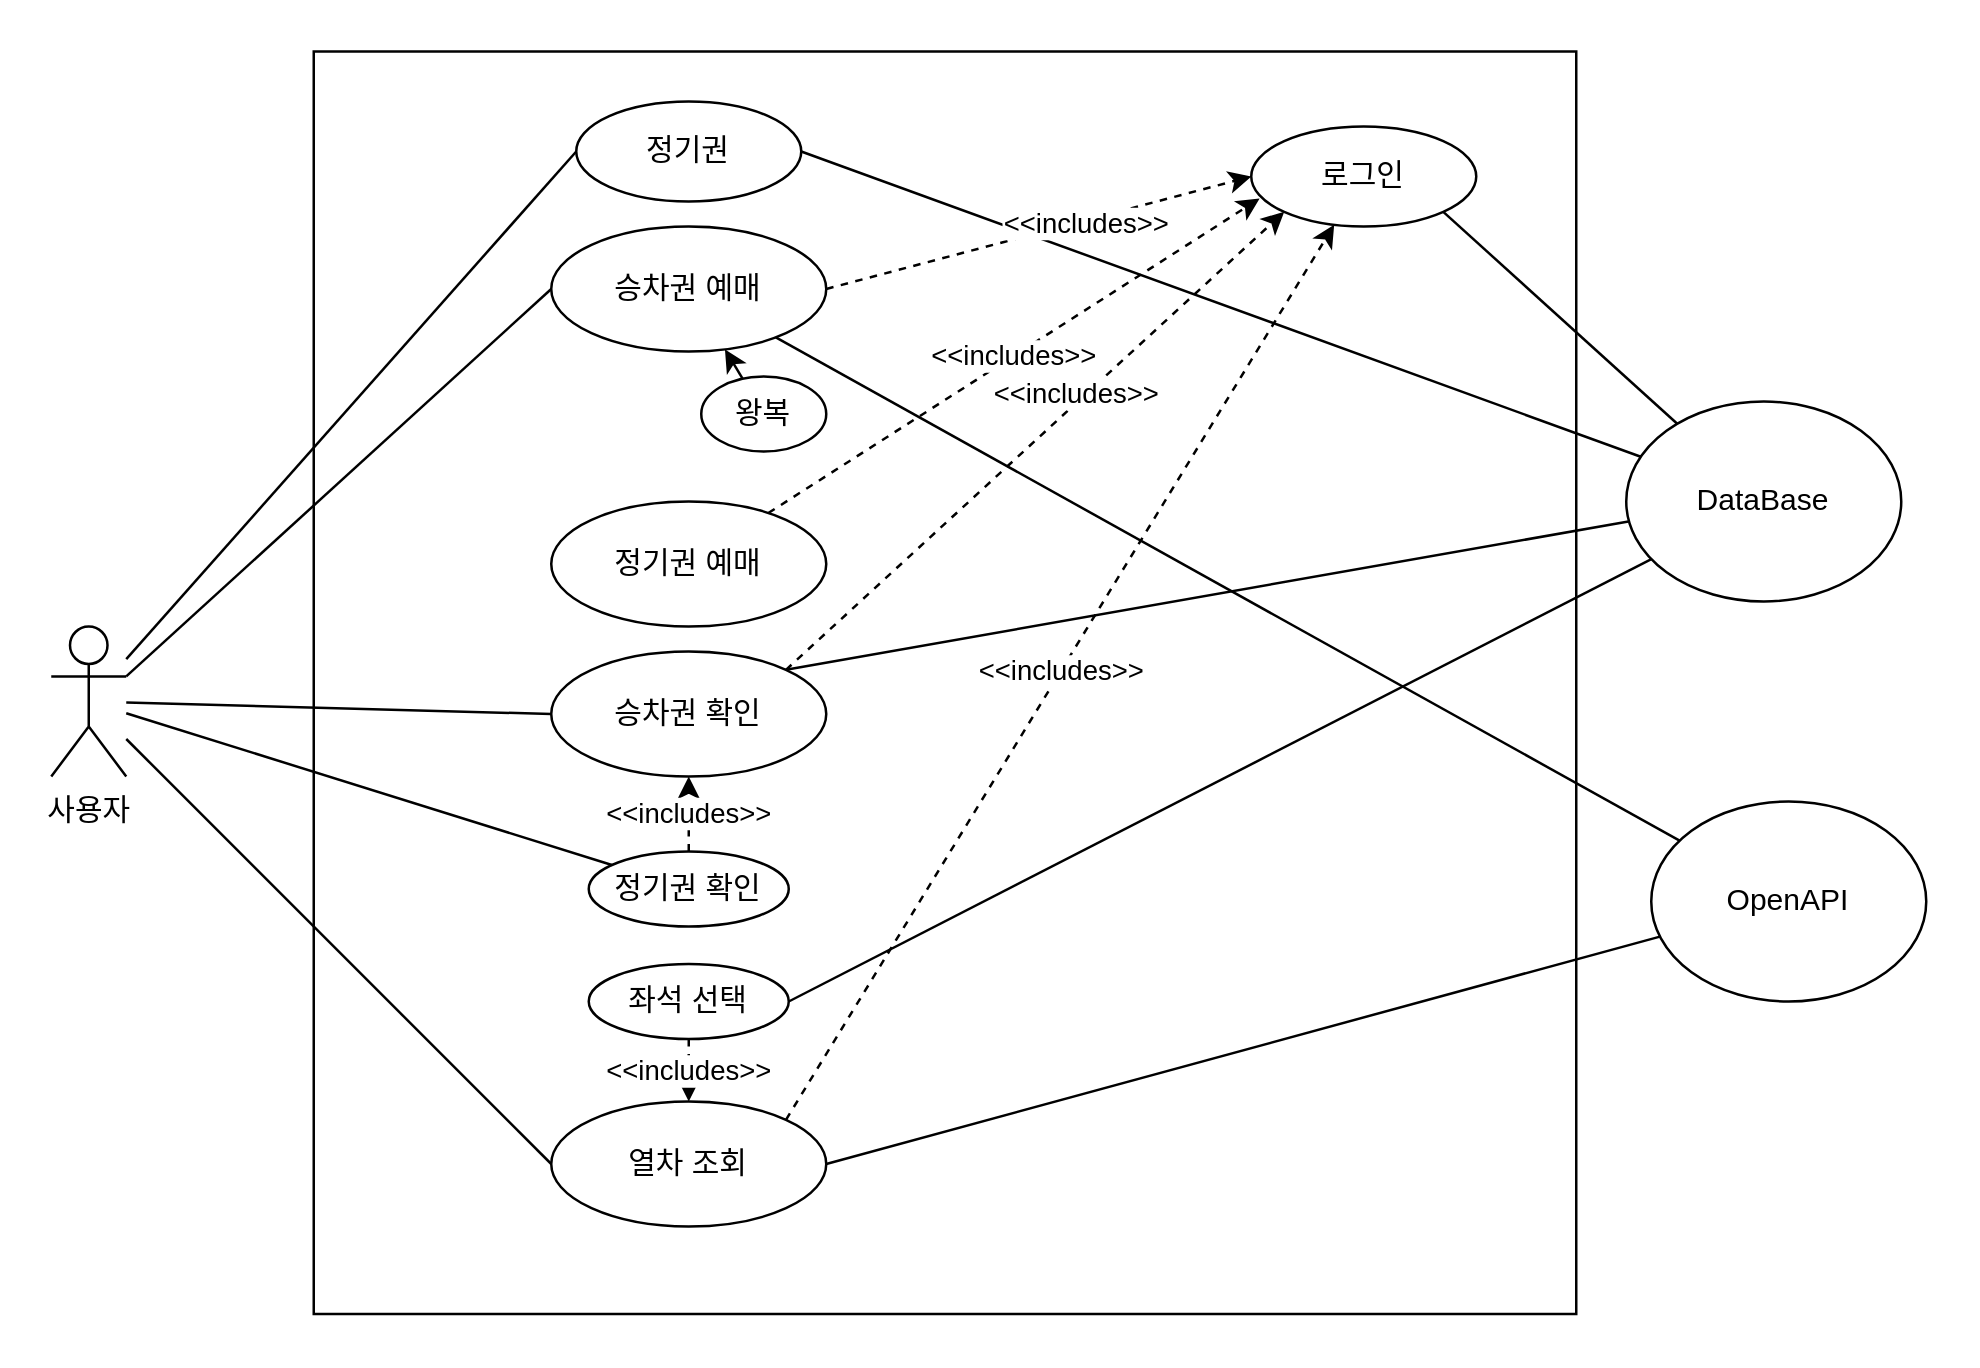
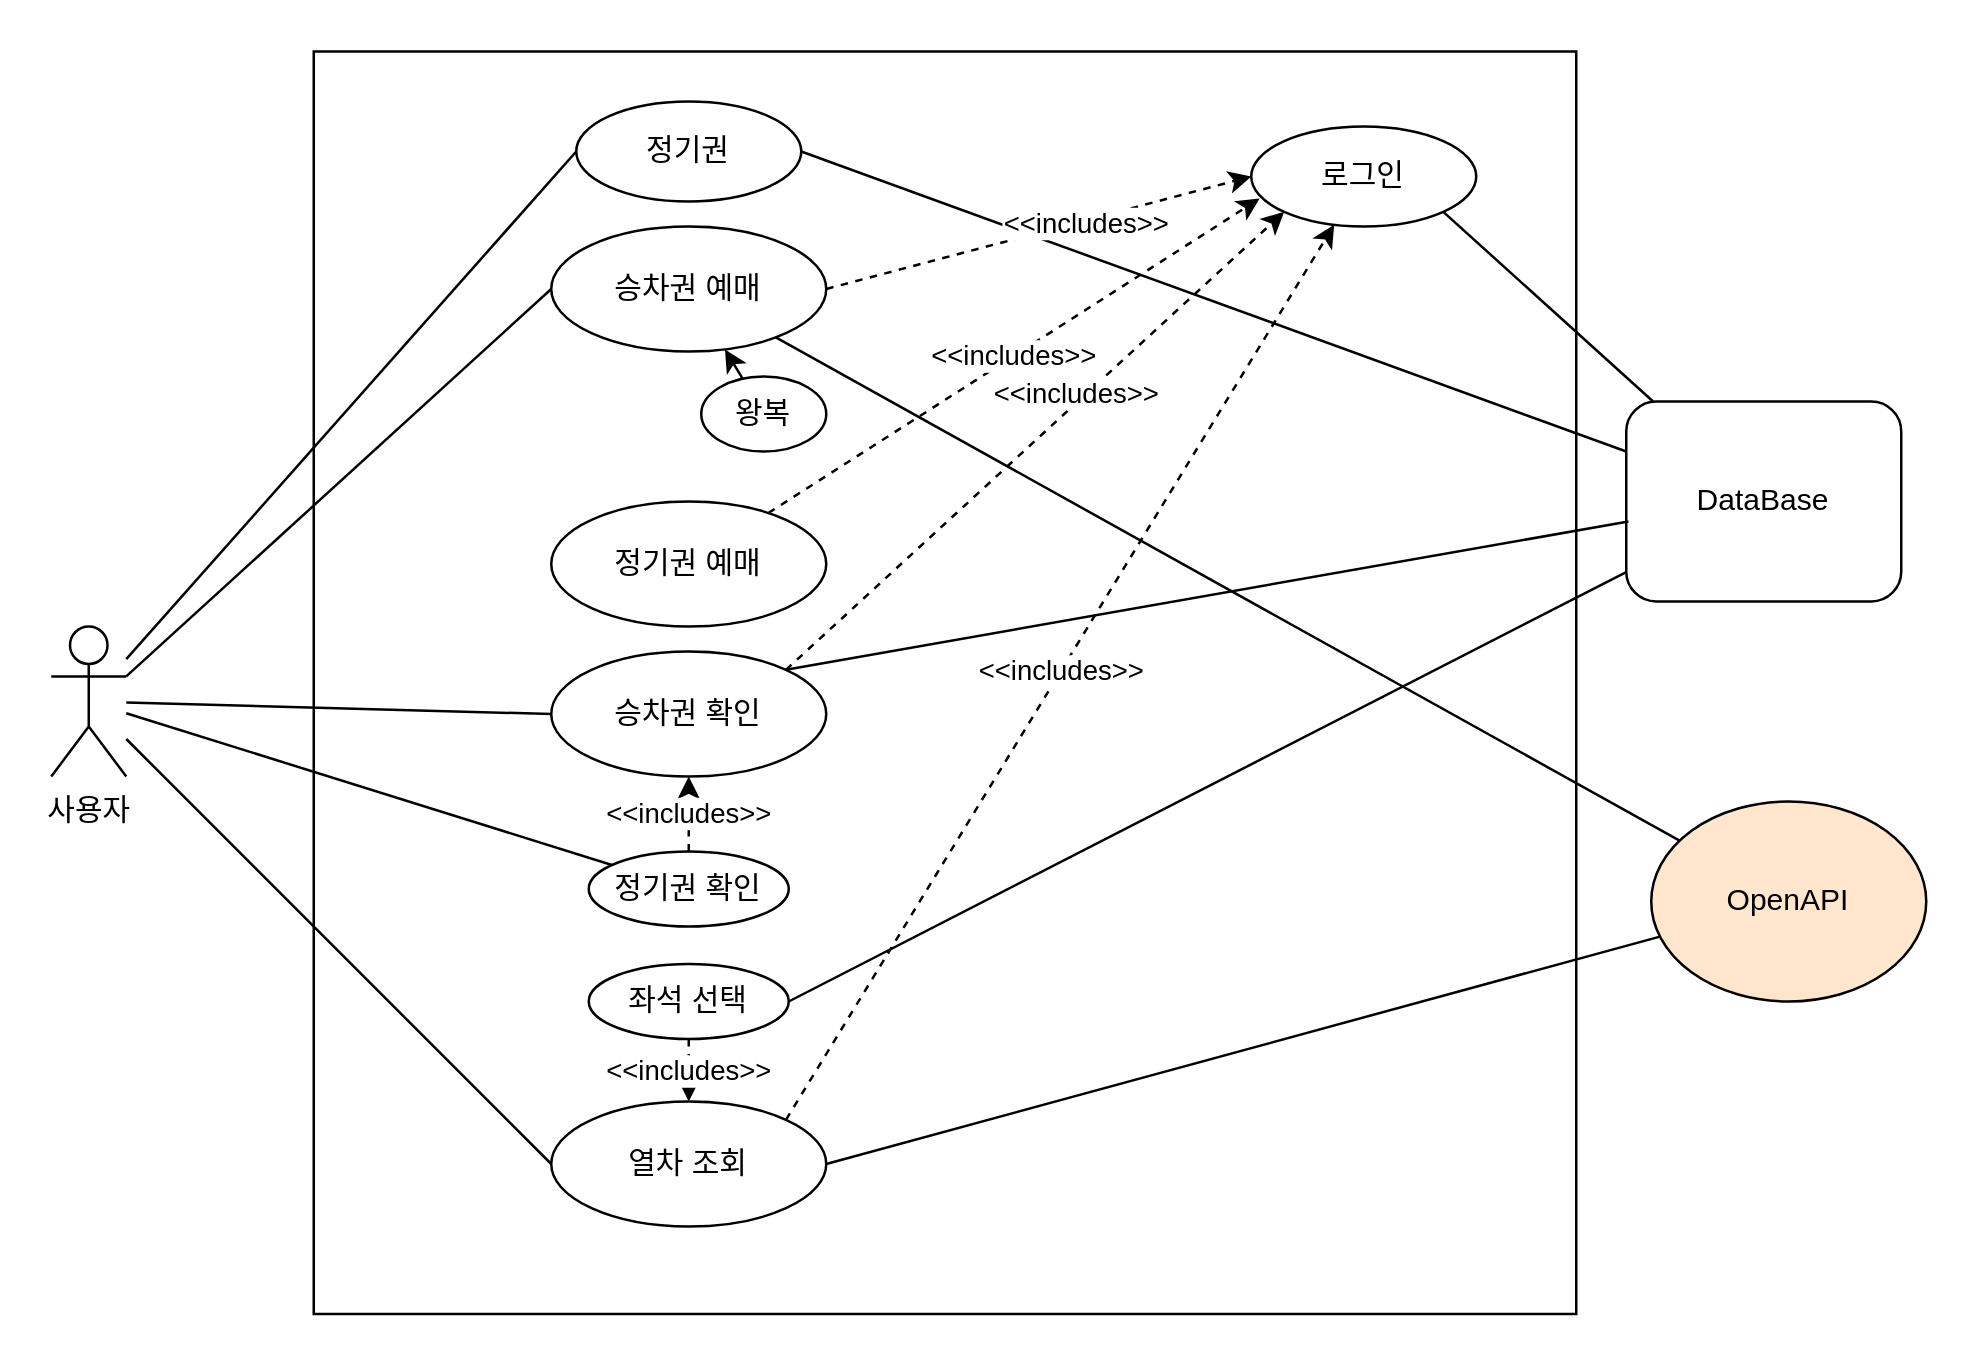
(1764, 501) -> (1764, 501)
(1789, 901) -> (1789, 901)
